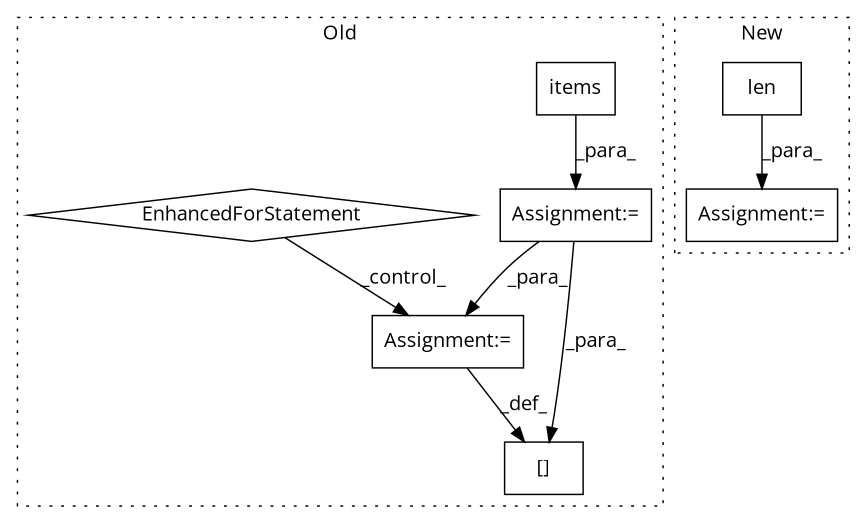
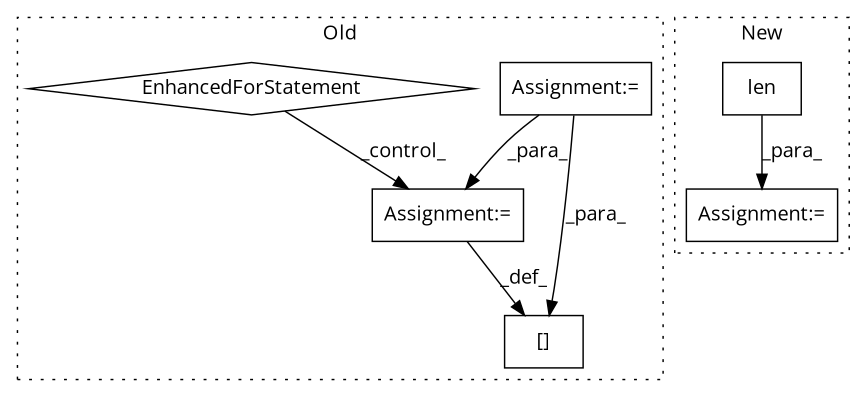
(576, 89) -> none
